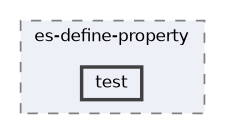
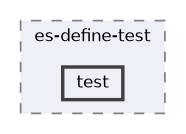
(113, 37) -> (93, 37)
